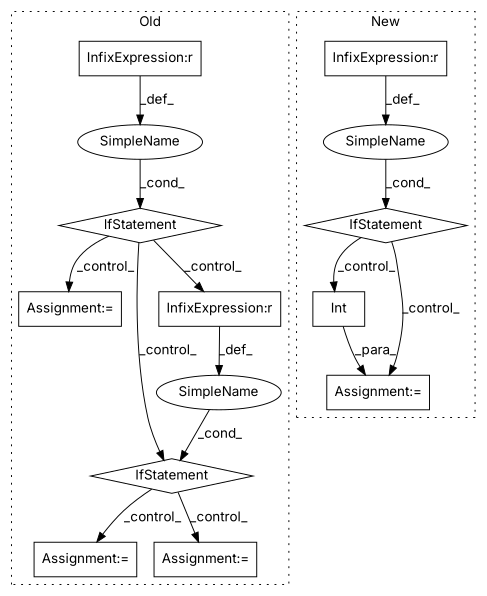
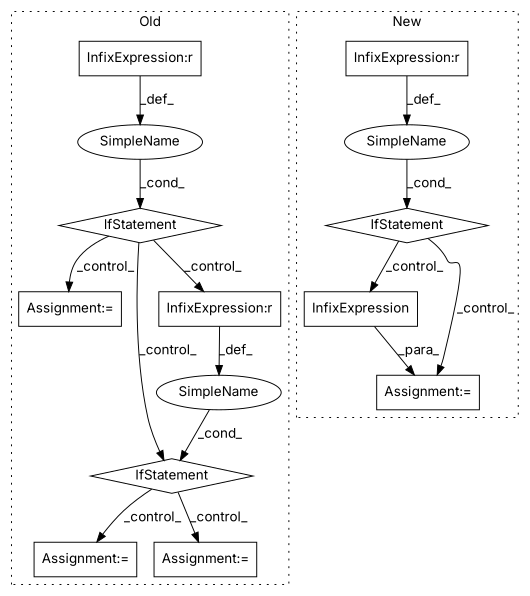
(339, 309) -> (361, 309)
